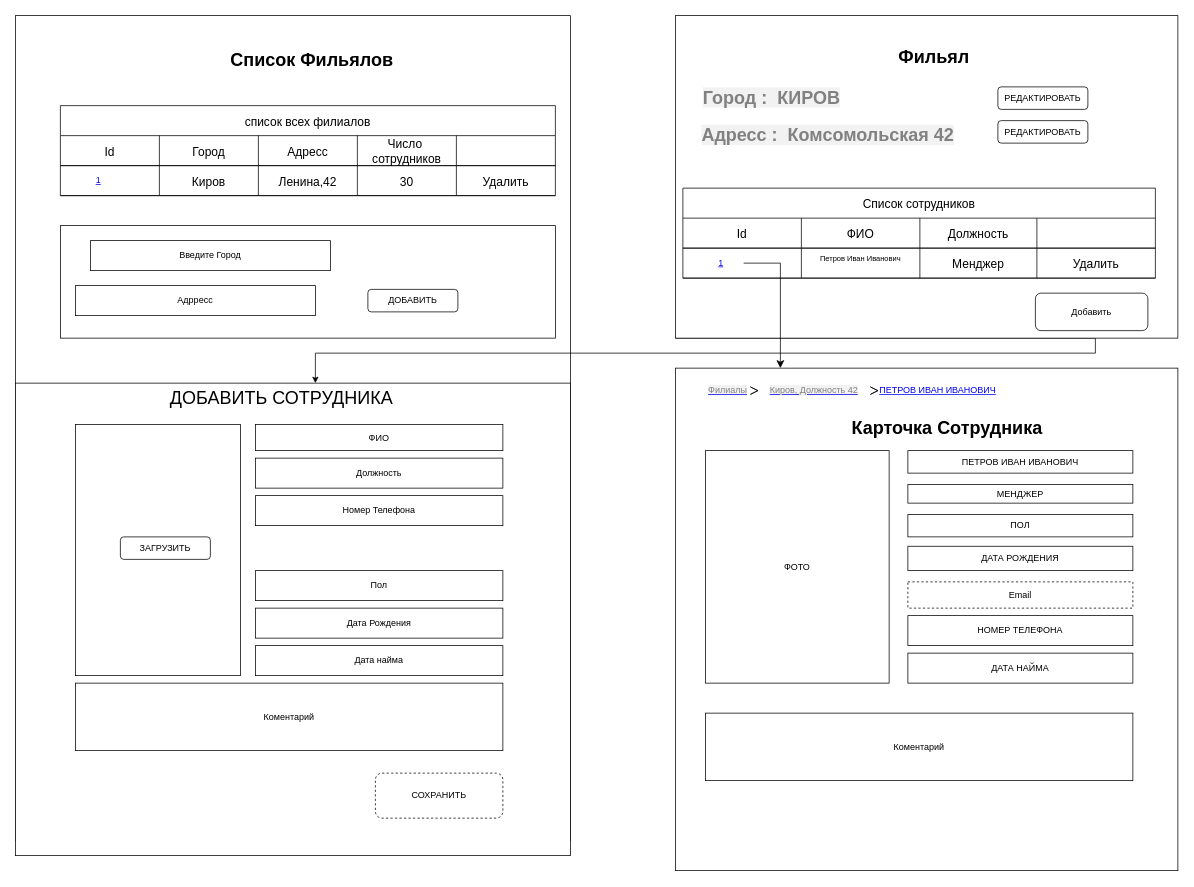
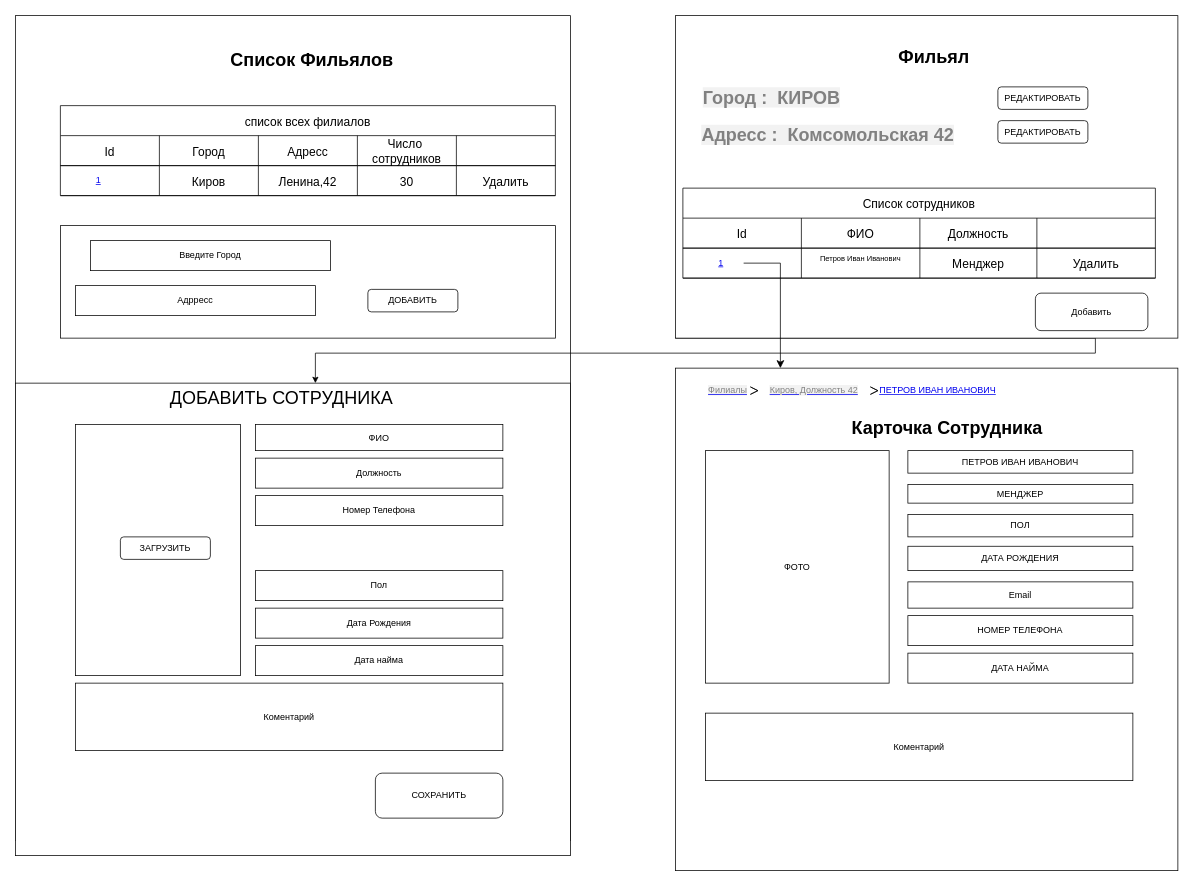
(1020, 595) -> (1020, 595)
(439, 795) -> (439, 795)
